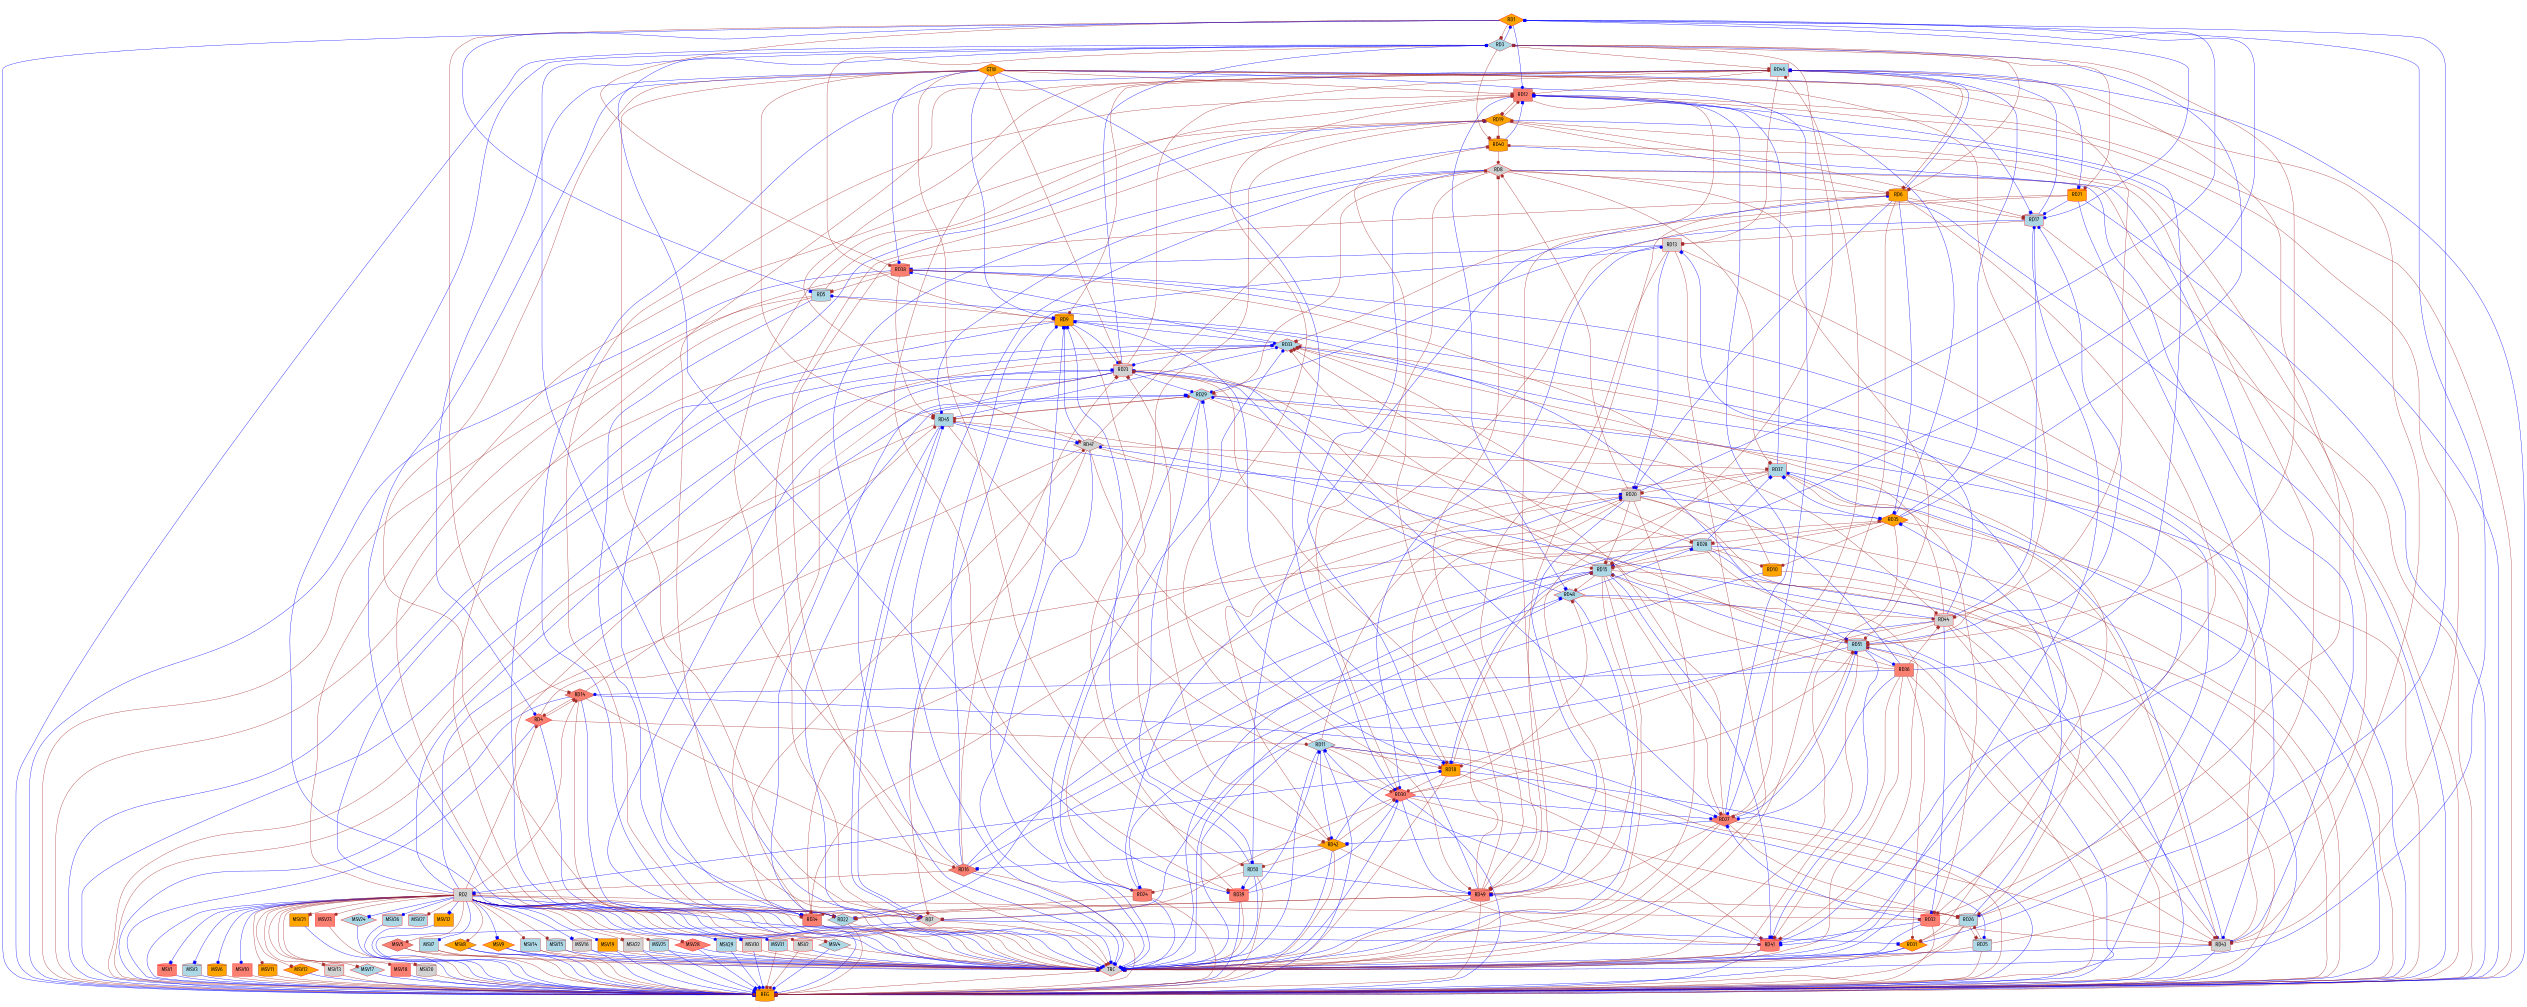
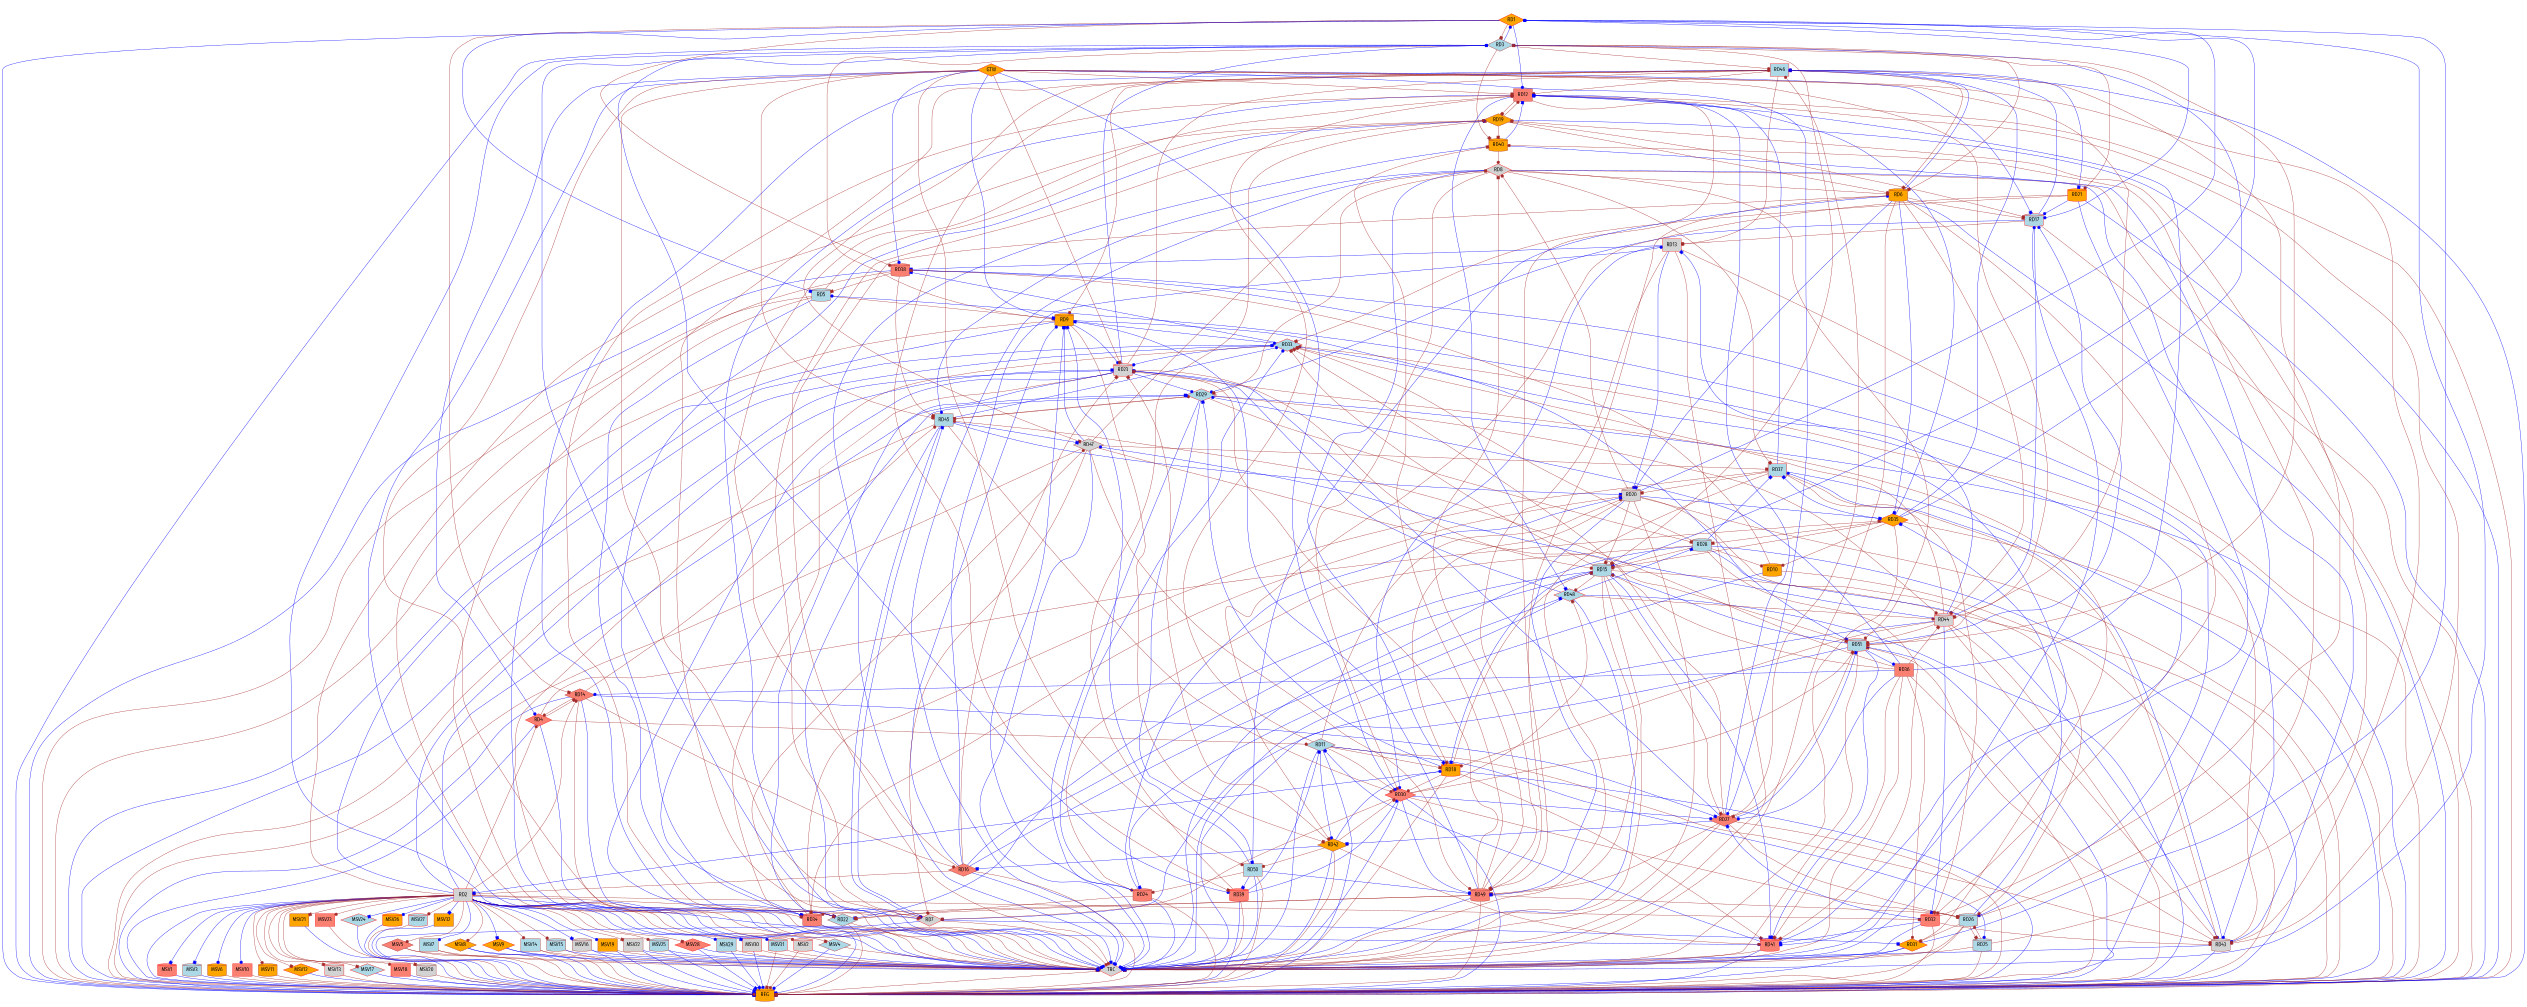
none -> (736, 357)
none -> (2009, 406)
(392, 920) -> (392, 920)
none -> (508, 977)
